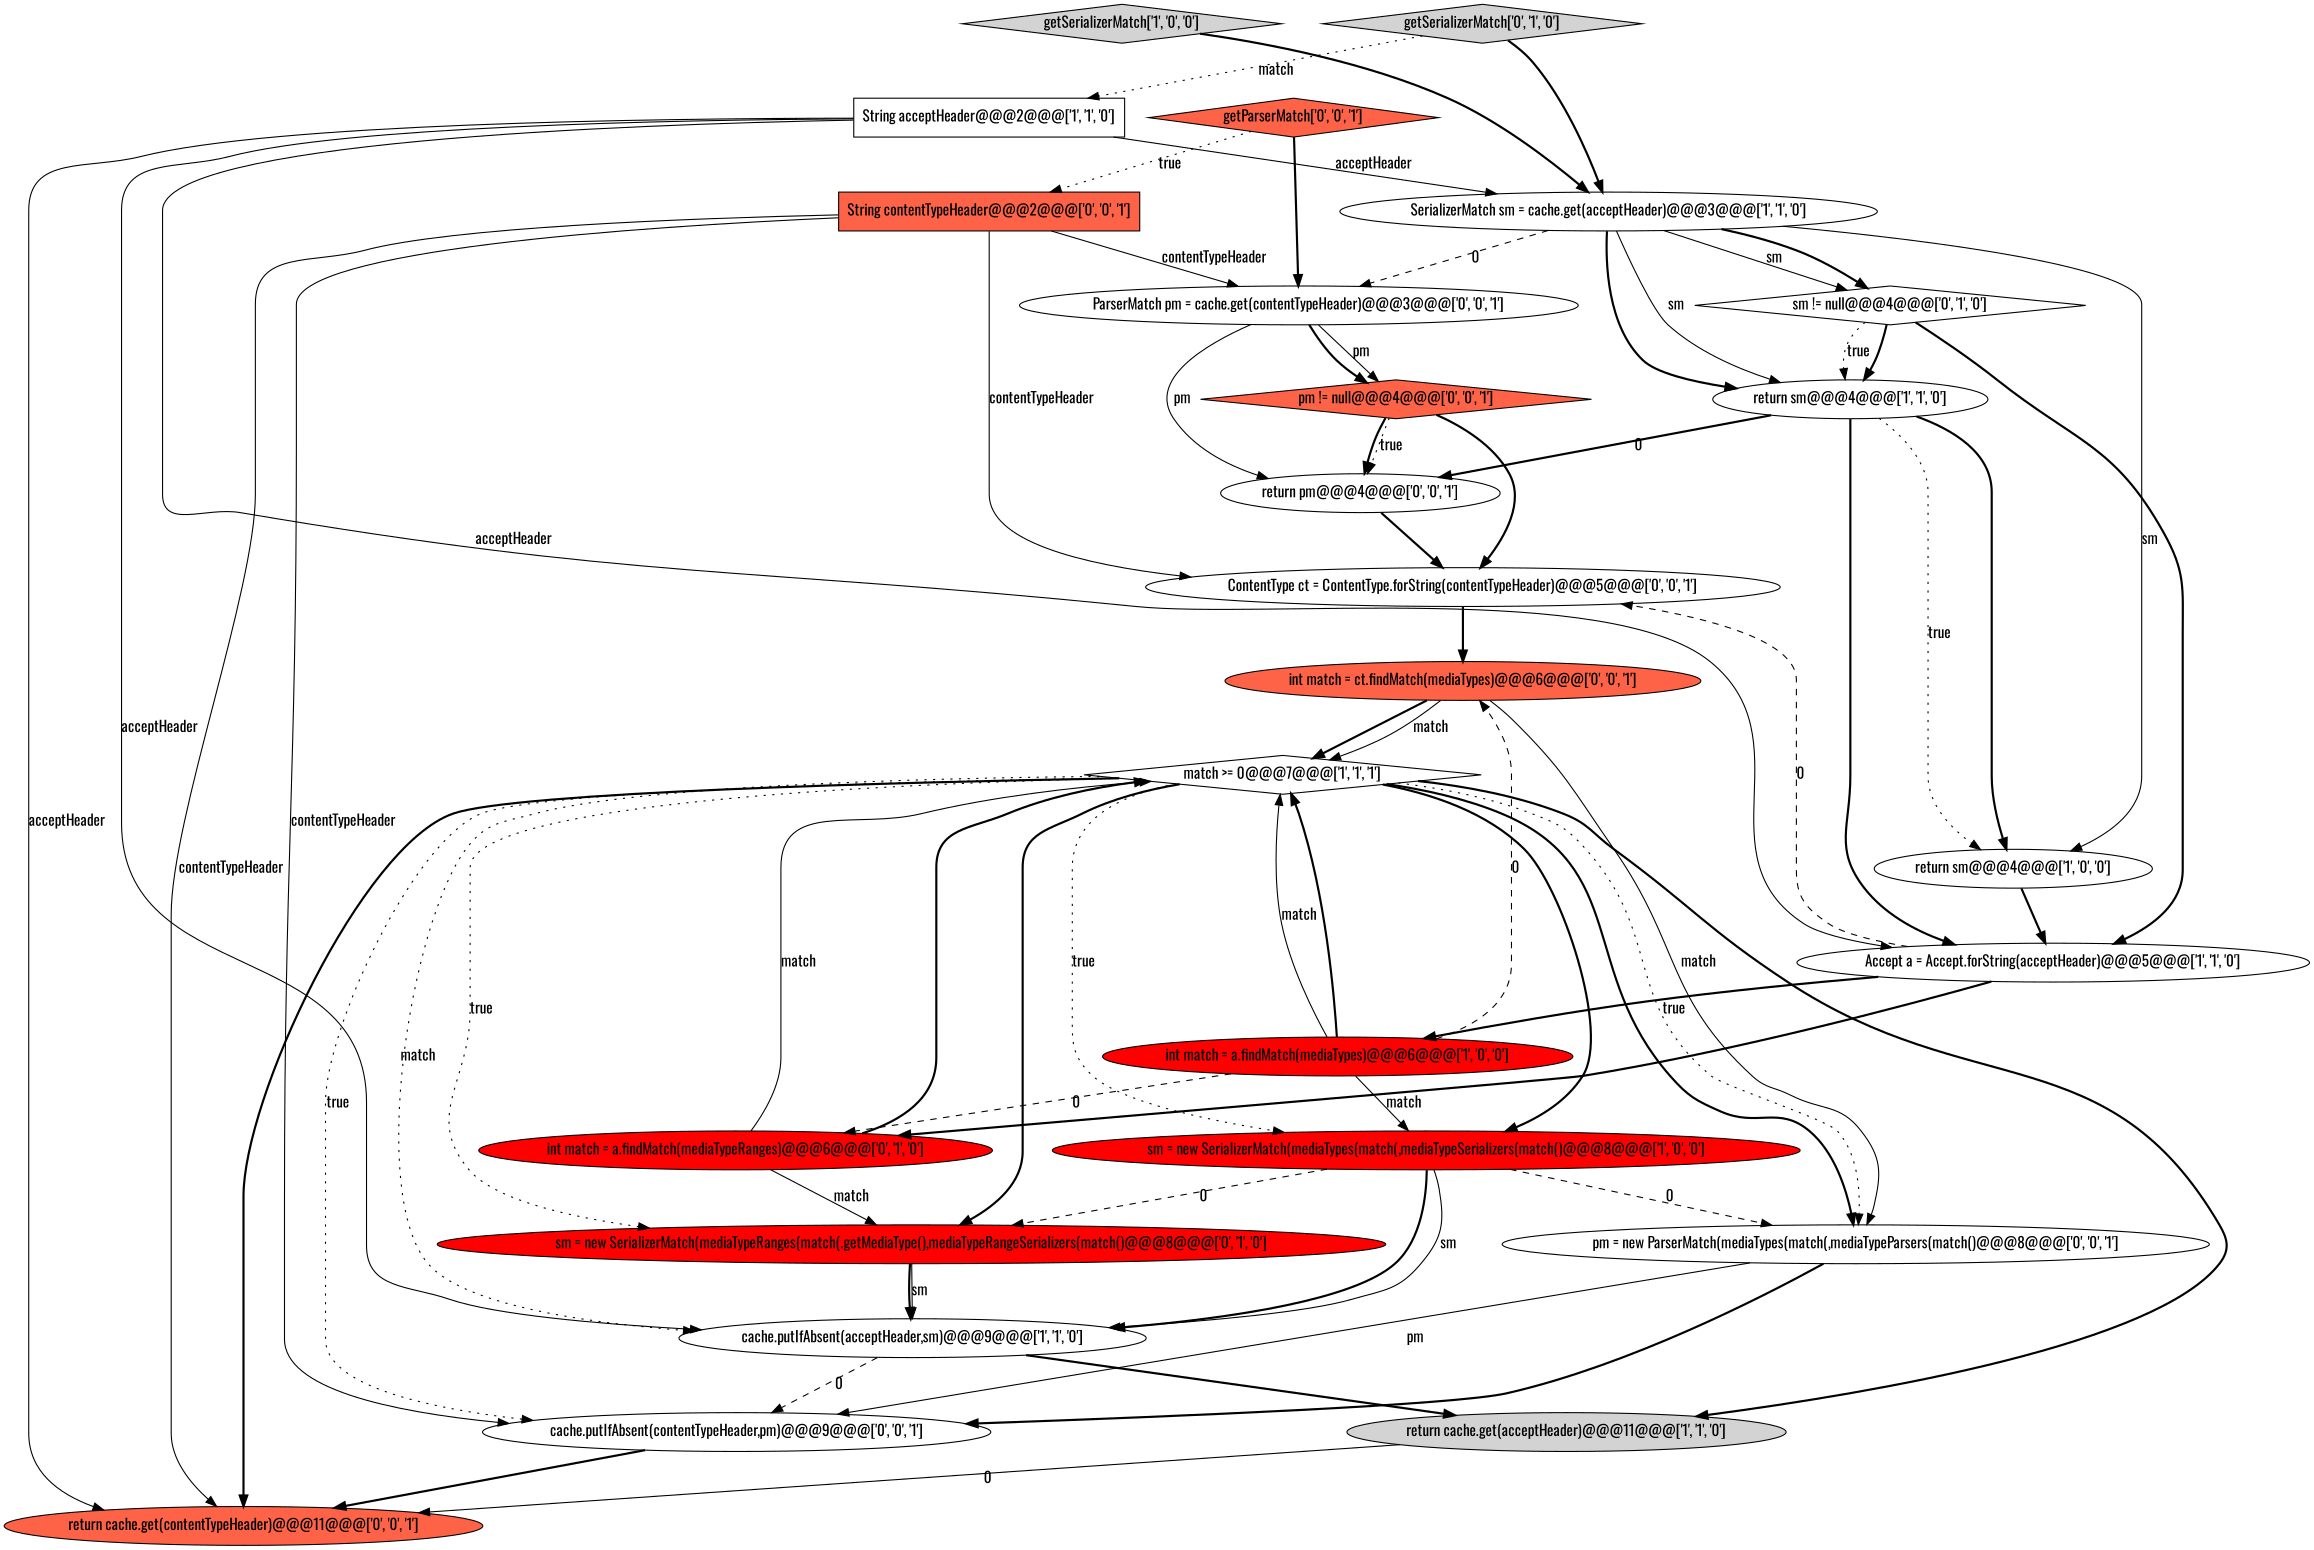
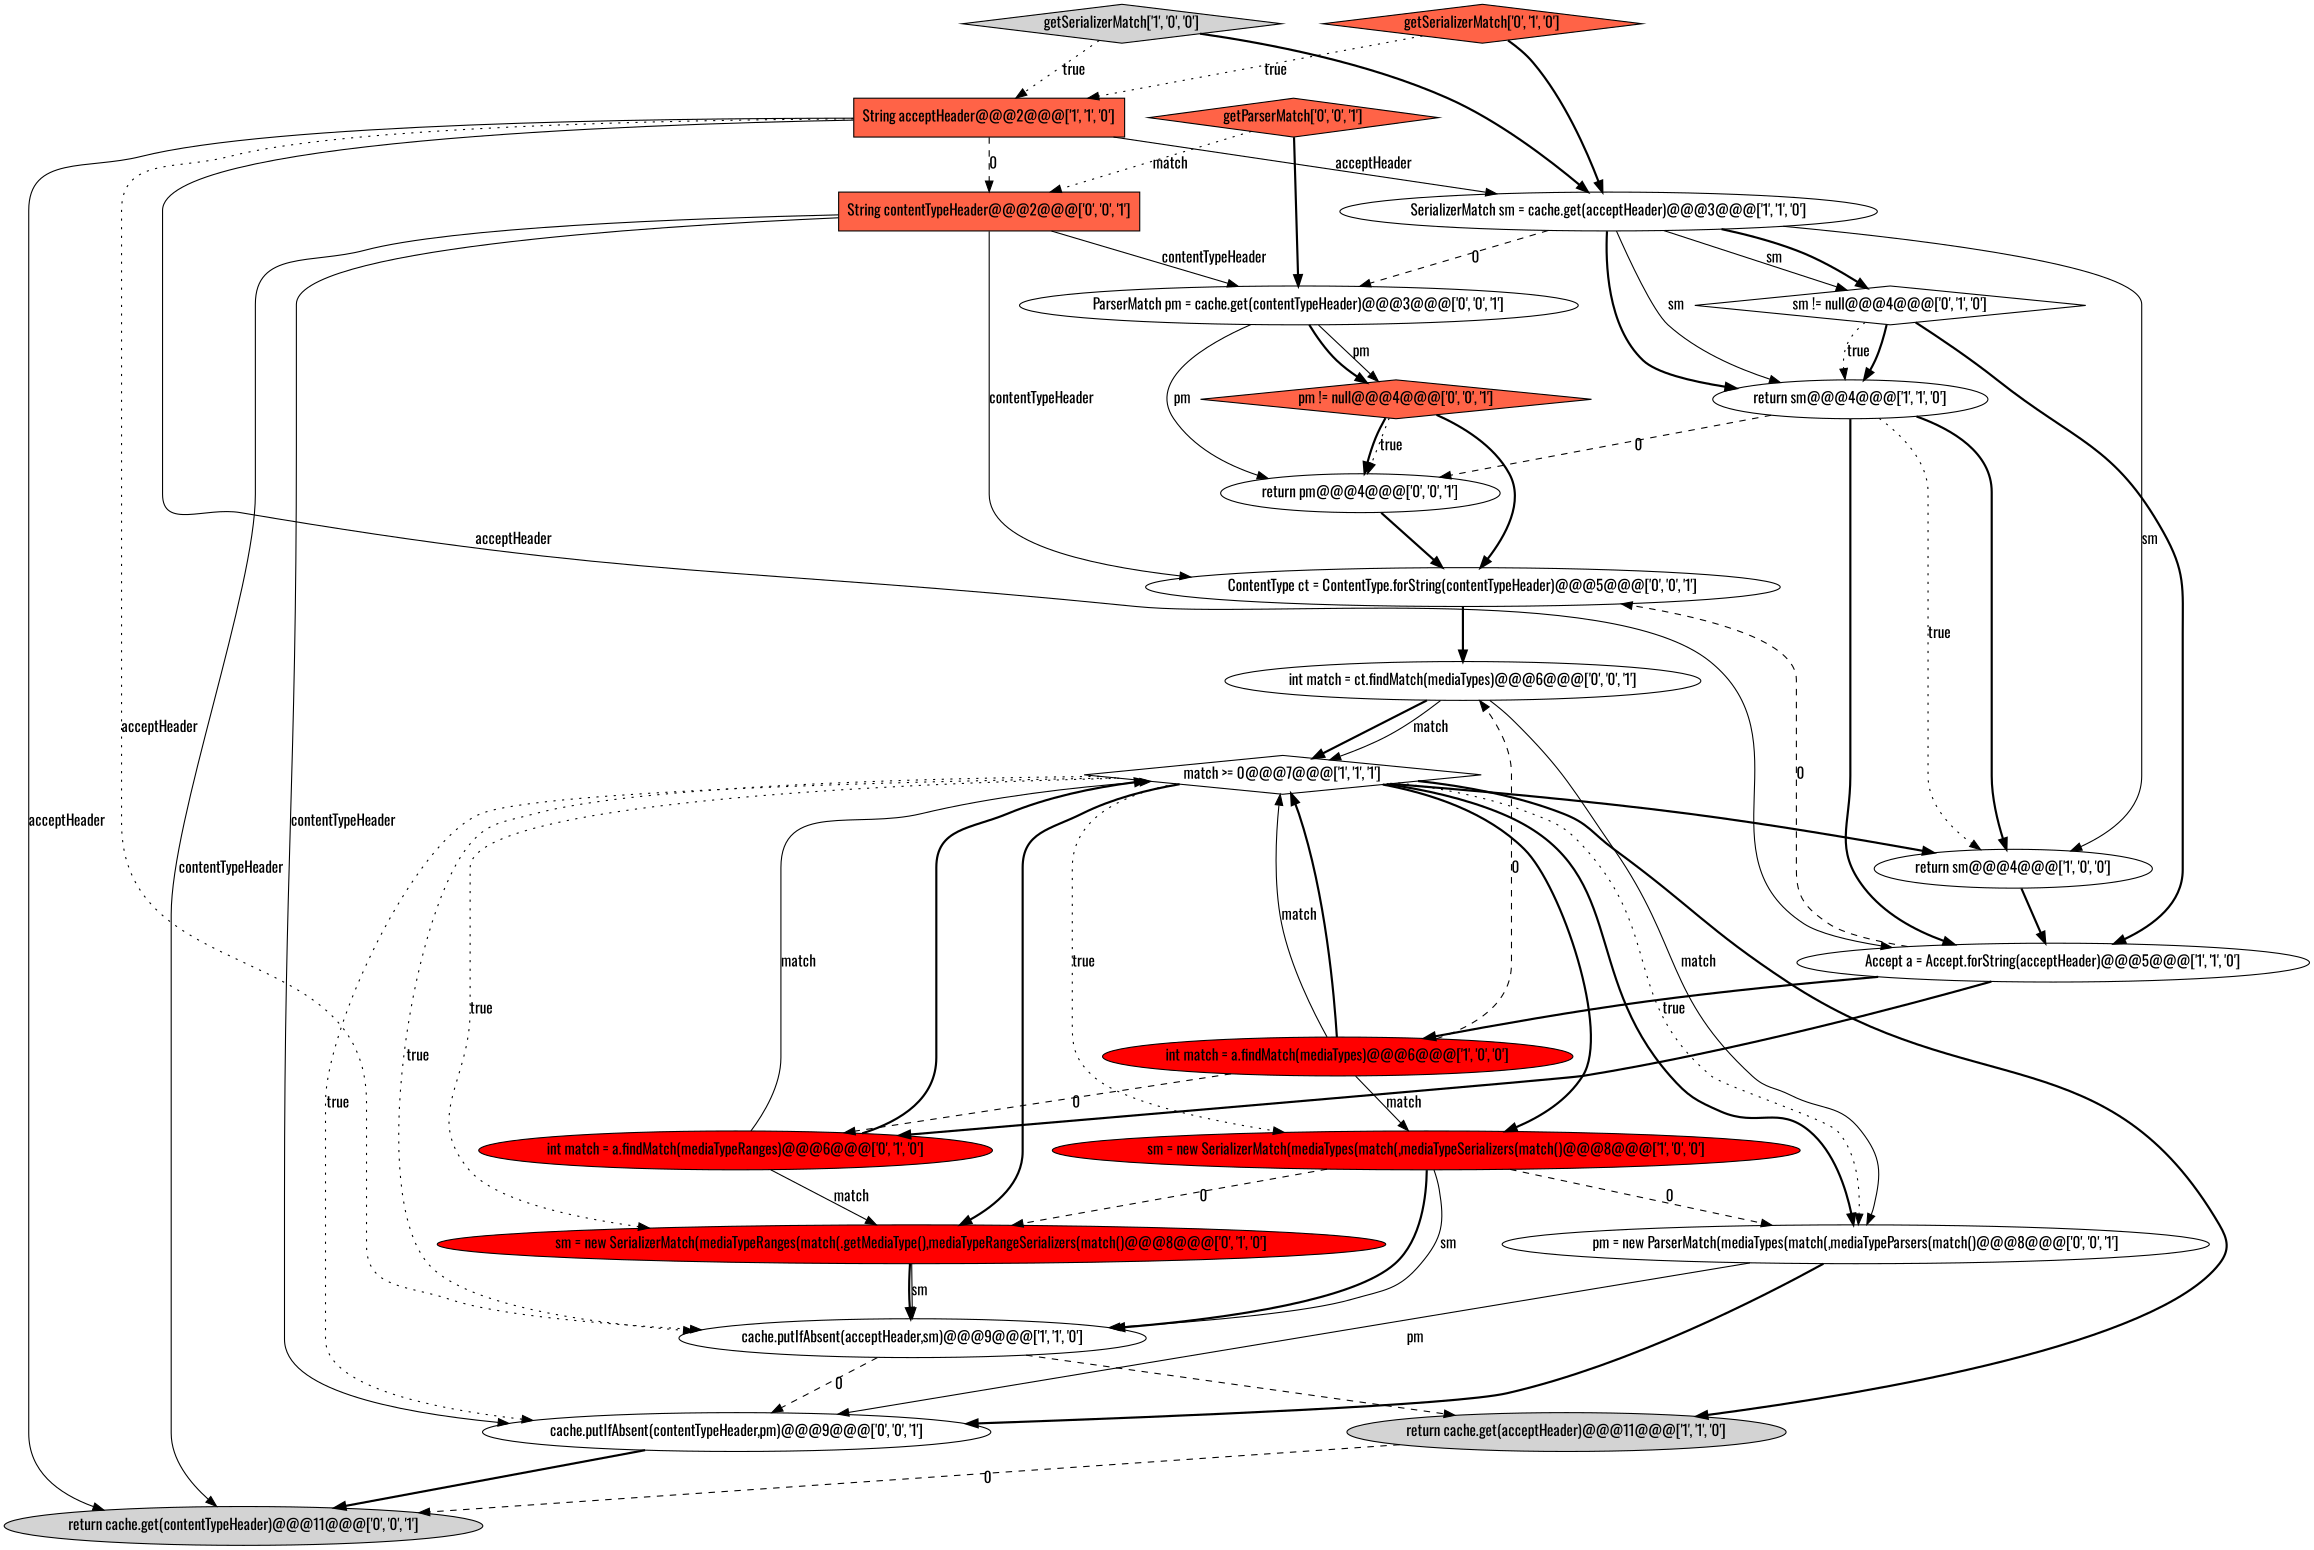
(1482, 24) -> (1482, 24)
none -> (1062, 66)
(1276, 71) -> (1276, 71)
(989, 118) -> (989, 118)
none -> (989, 159)
(1170, 165) -> (1170, 165)
(1611, 445) -> (1611, 445)
(122, 582) -> (122, 582)
(1463, 681) -> (1463, 681)
(419, 835) -> (1658, 810)
(418, 1057) -> (418, 1057)
(1235, 1384) -> (1235, 1384)
(915, 1478) -> (915, 1478)
(243, 1526) -> (243, 1526)
